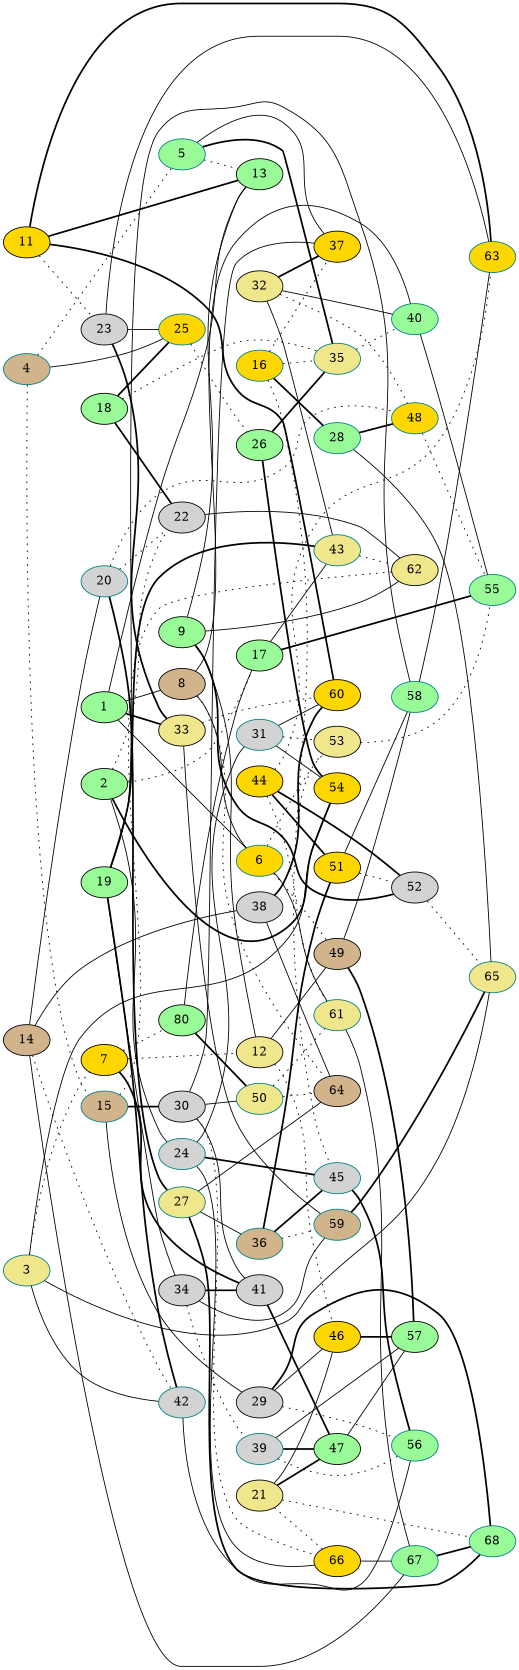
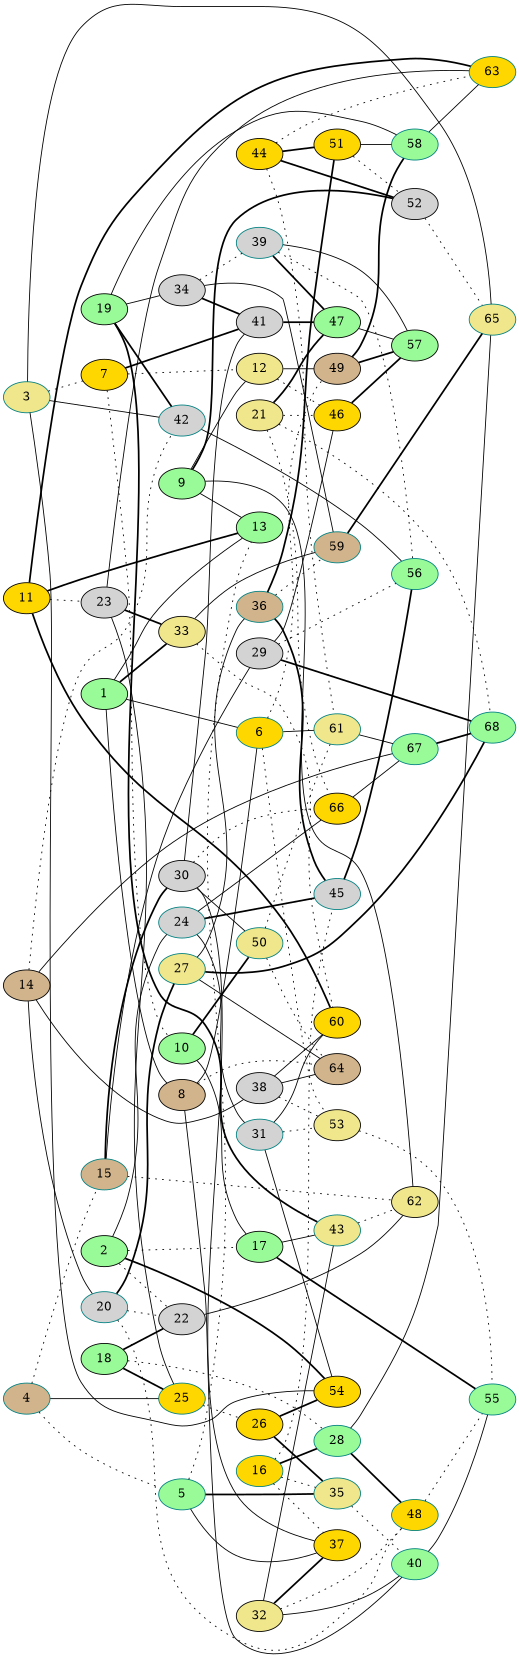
(230, 345) -> (230, 1381)
(260, 445) -> (260, 1424)
(298, 801) -> (298, 1055)
(380, 826) -> (379, 258)
(182, 1020) -> (182, 1048)
(309, 1421) -> (299, 415)
